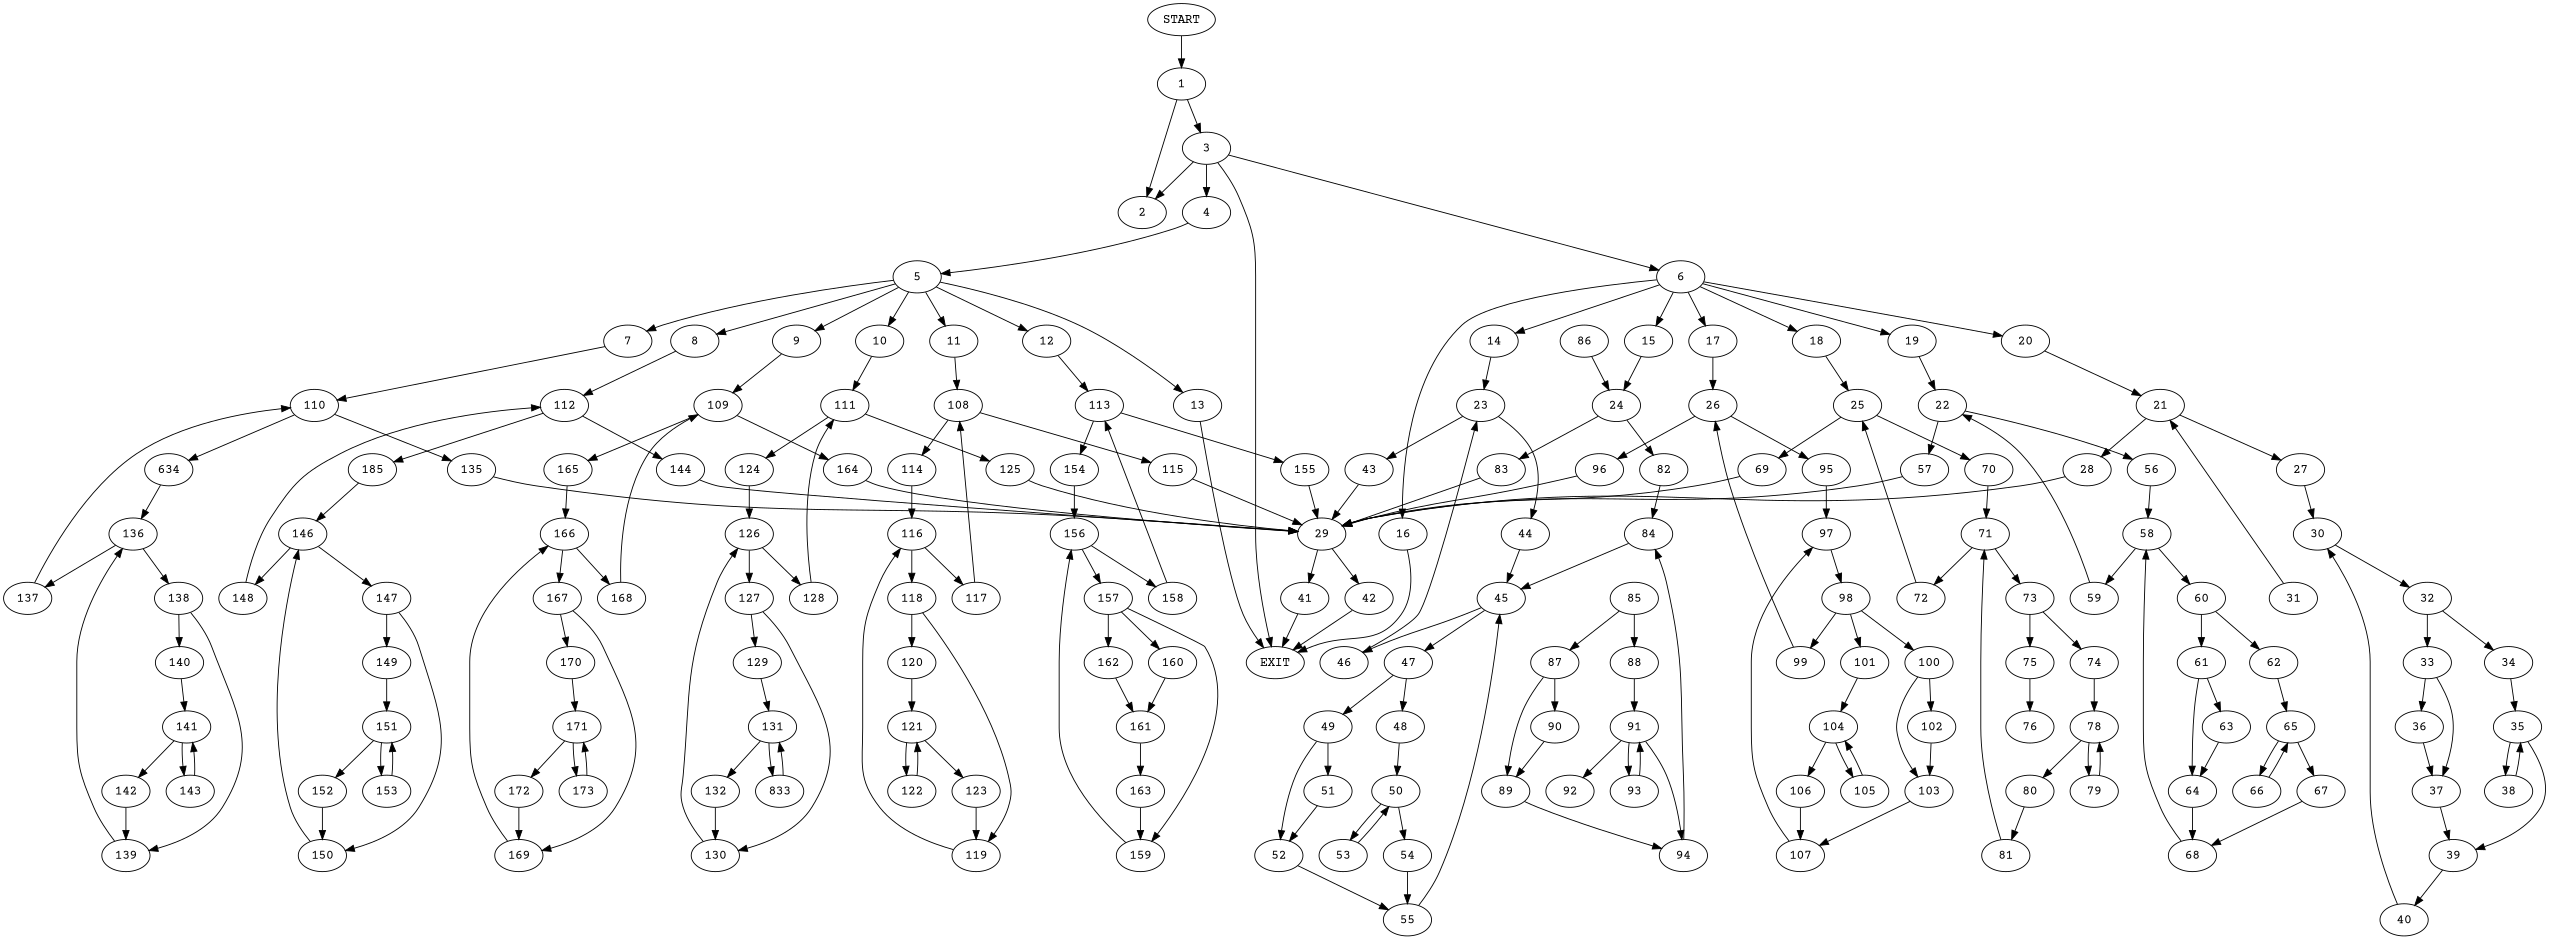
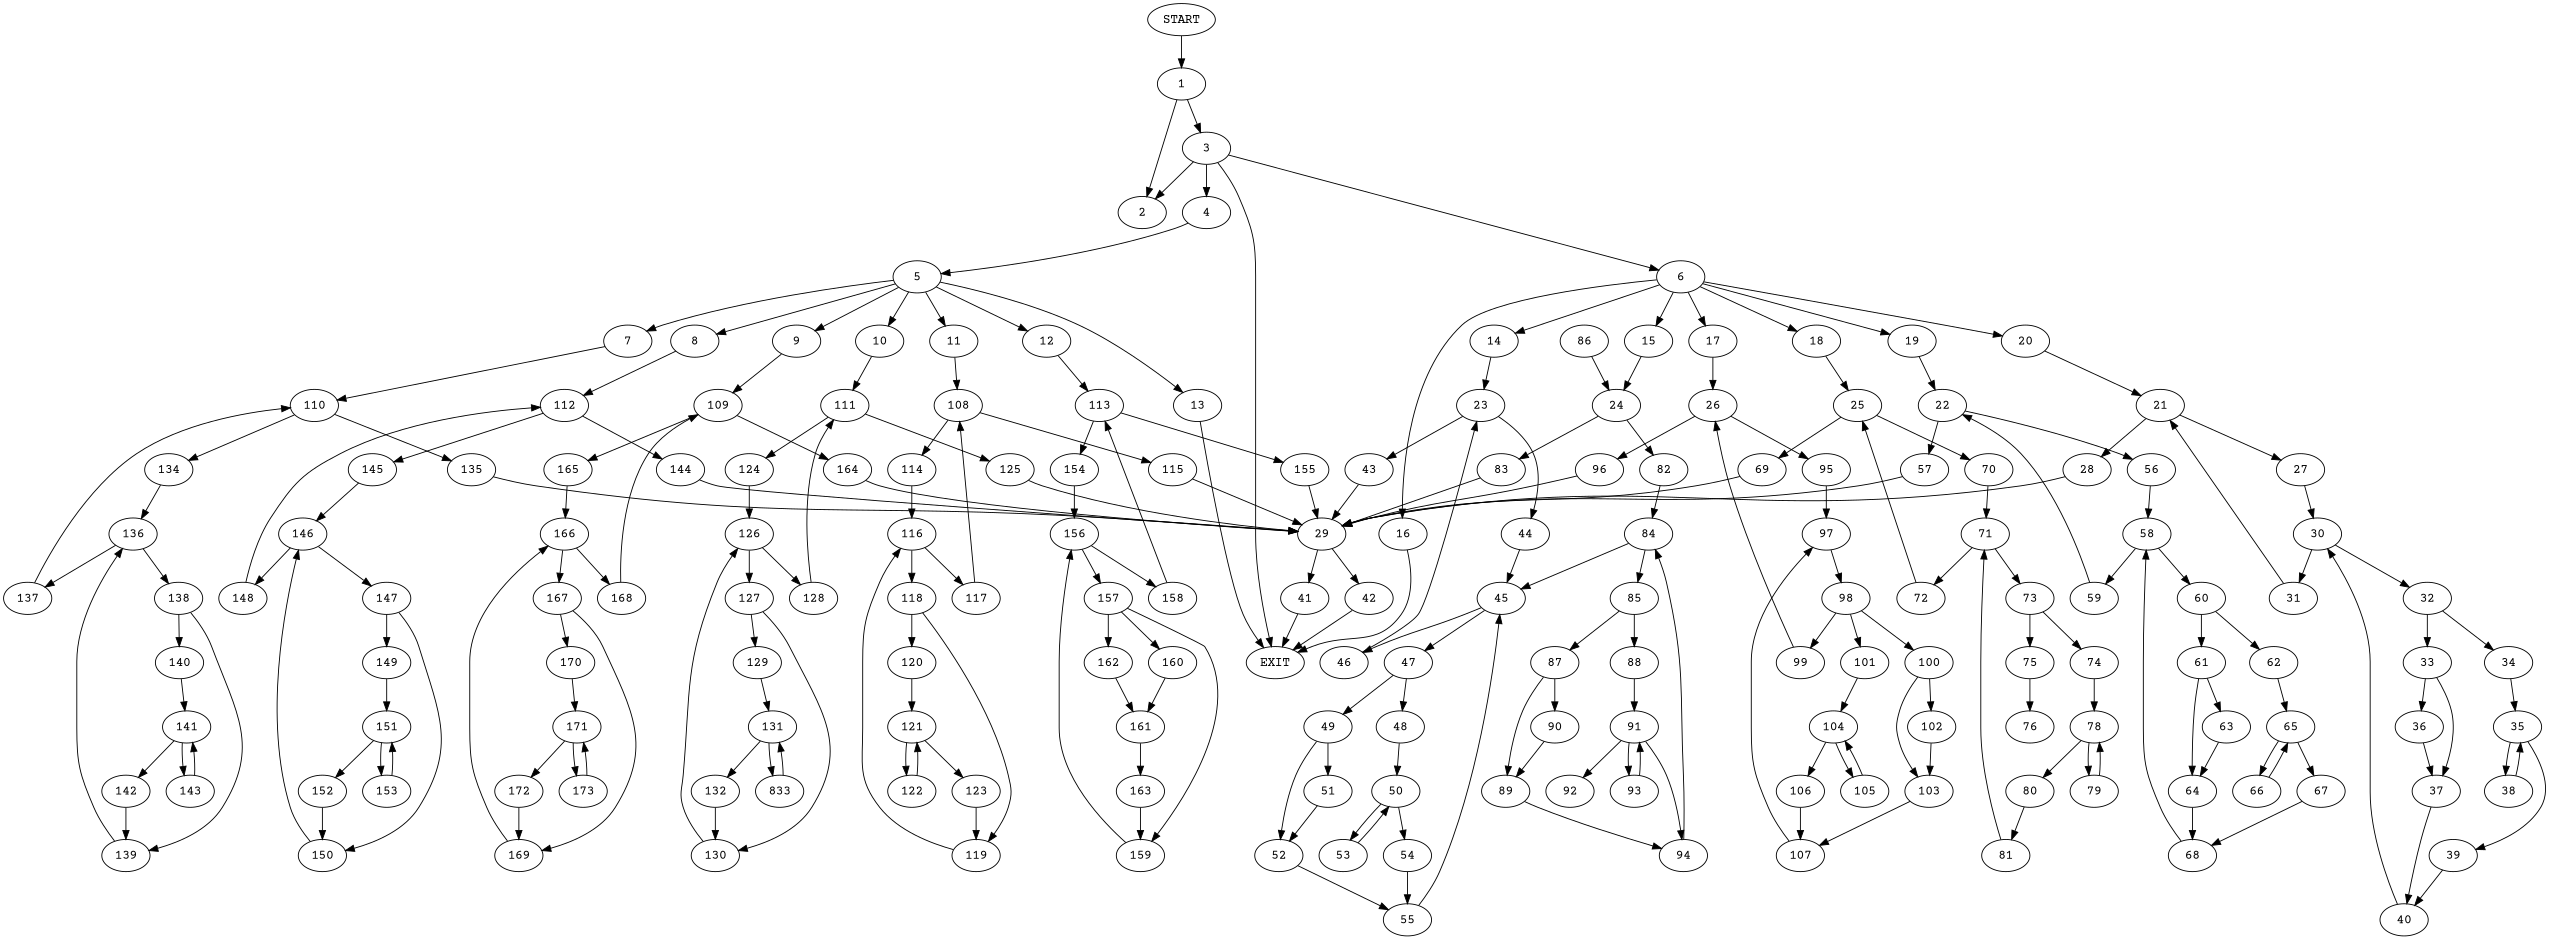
(169, 470) -> (169, 470)
(372, 470) -> (372, 470)
none -> (1642, 562)
none -> (2307, 562)
(2444, 819) -> (2418, 850)
